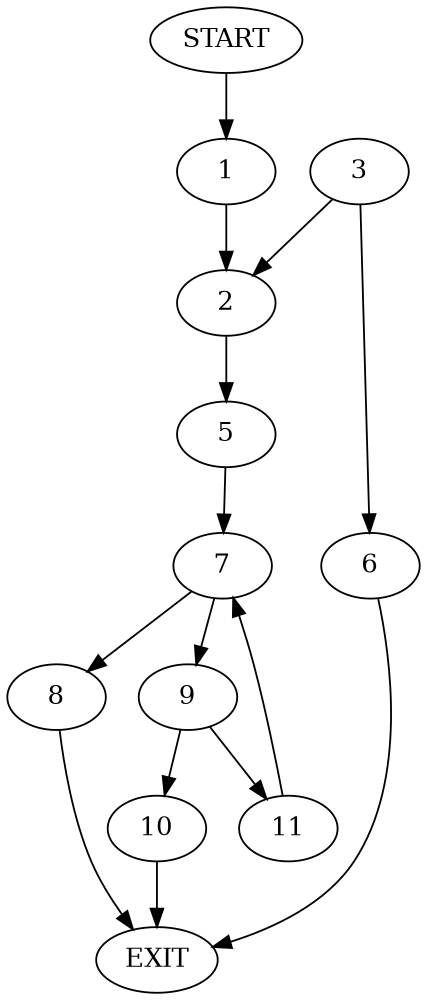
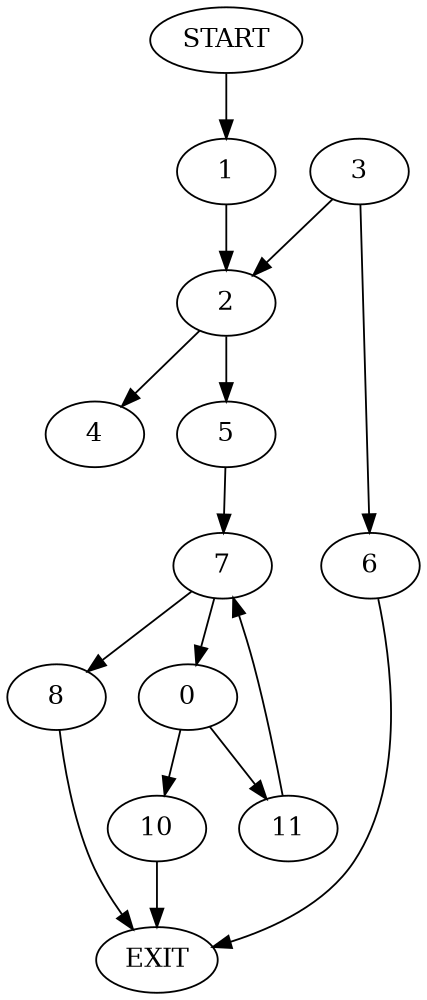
none -> (95, 434)
(188, 697) -> (188, 697)
